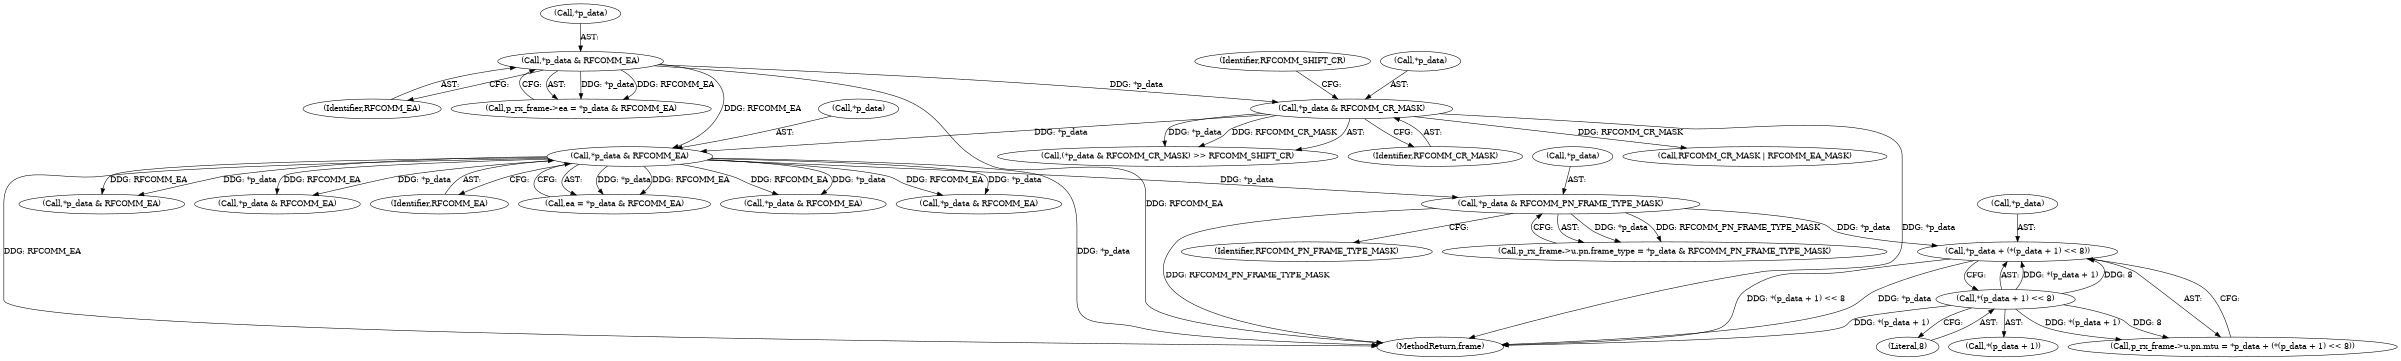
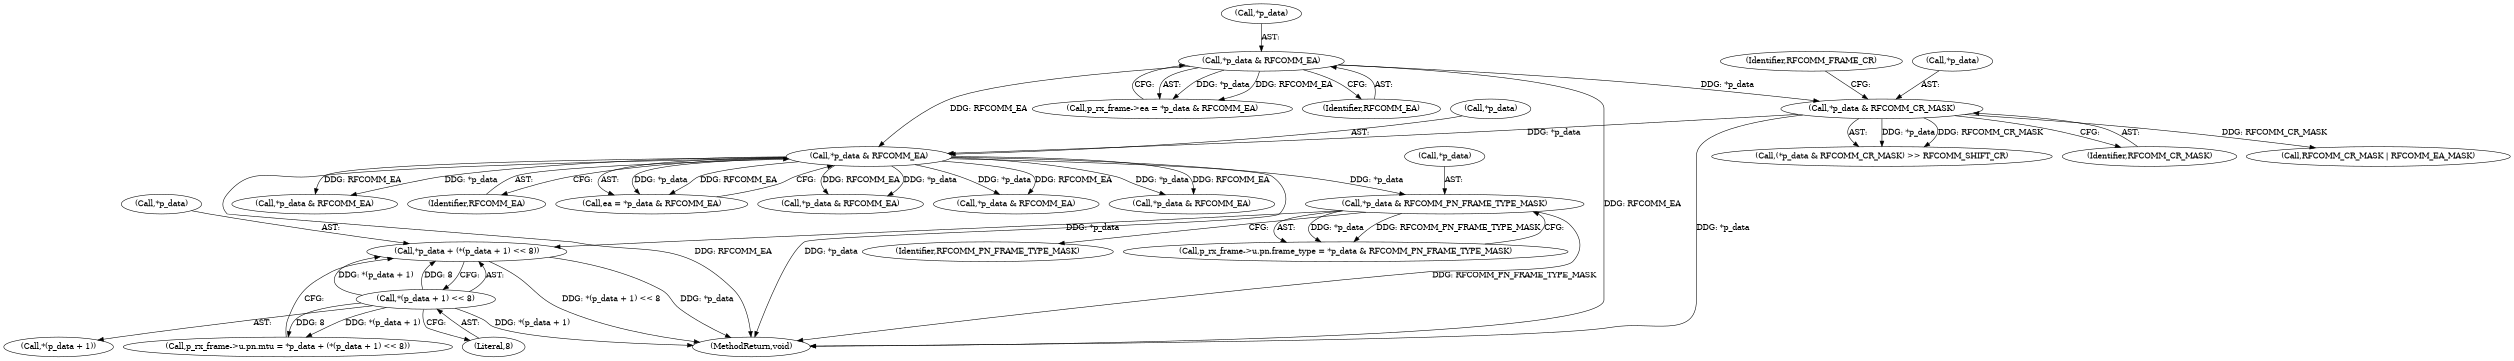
(1283, 61) -> (1811, 61)
(2157, 288) -> none
(1440, 347) -> (751, 347)
